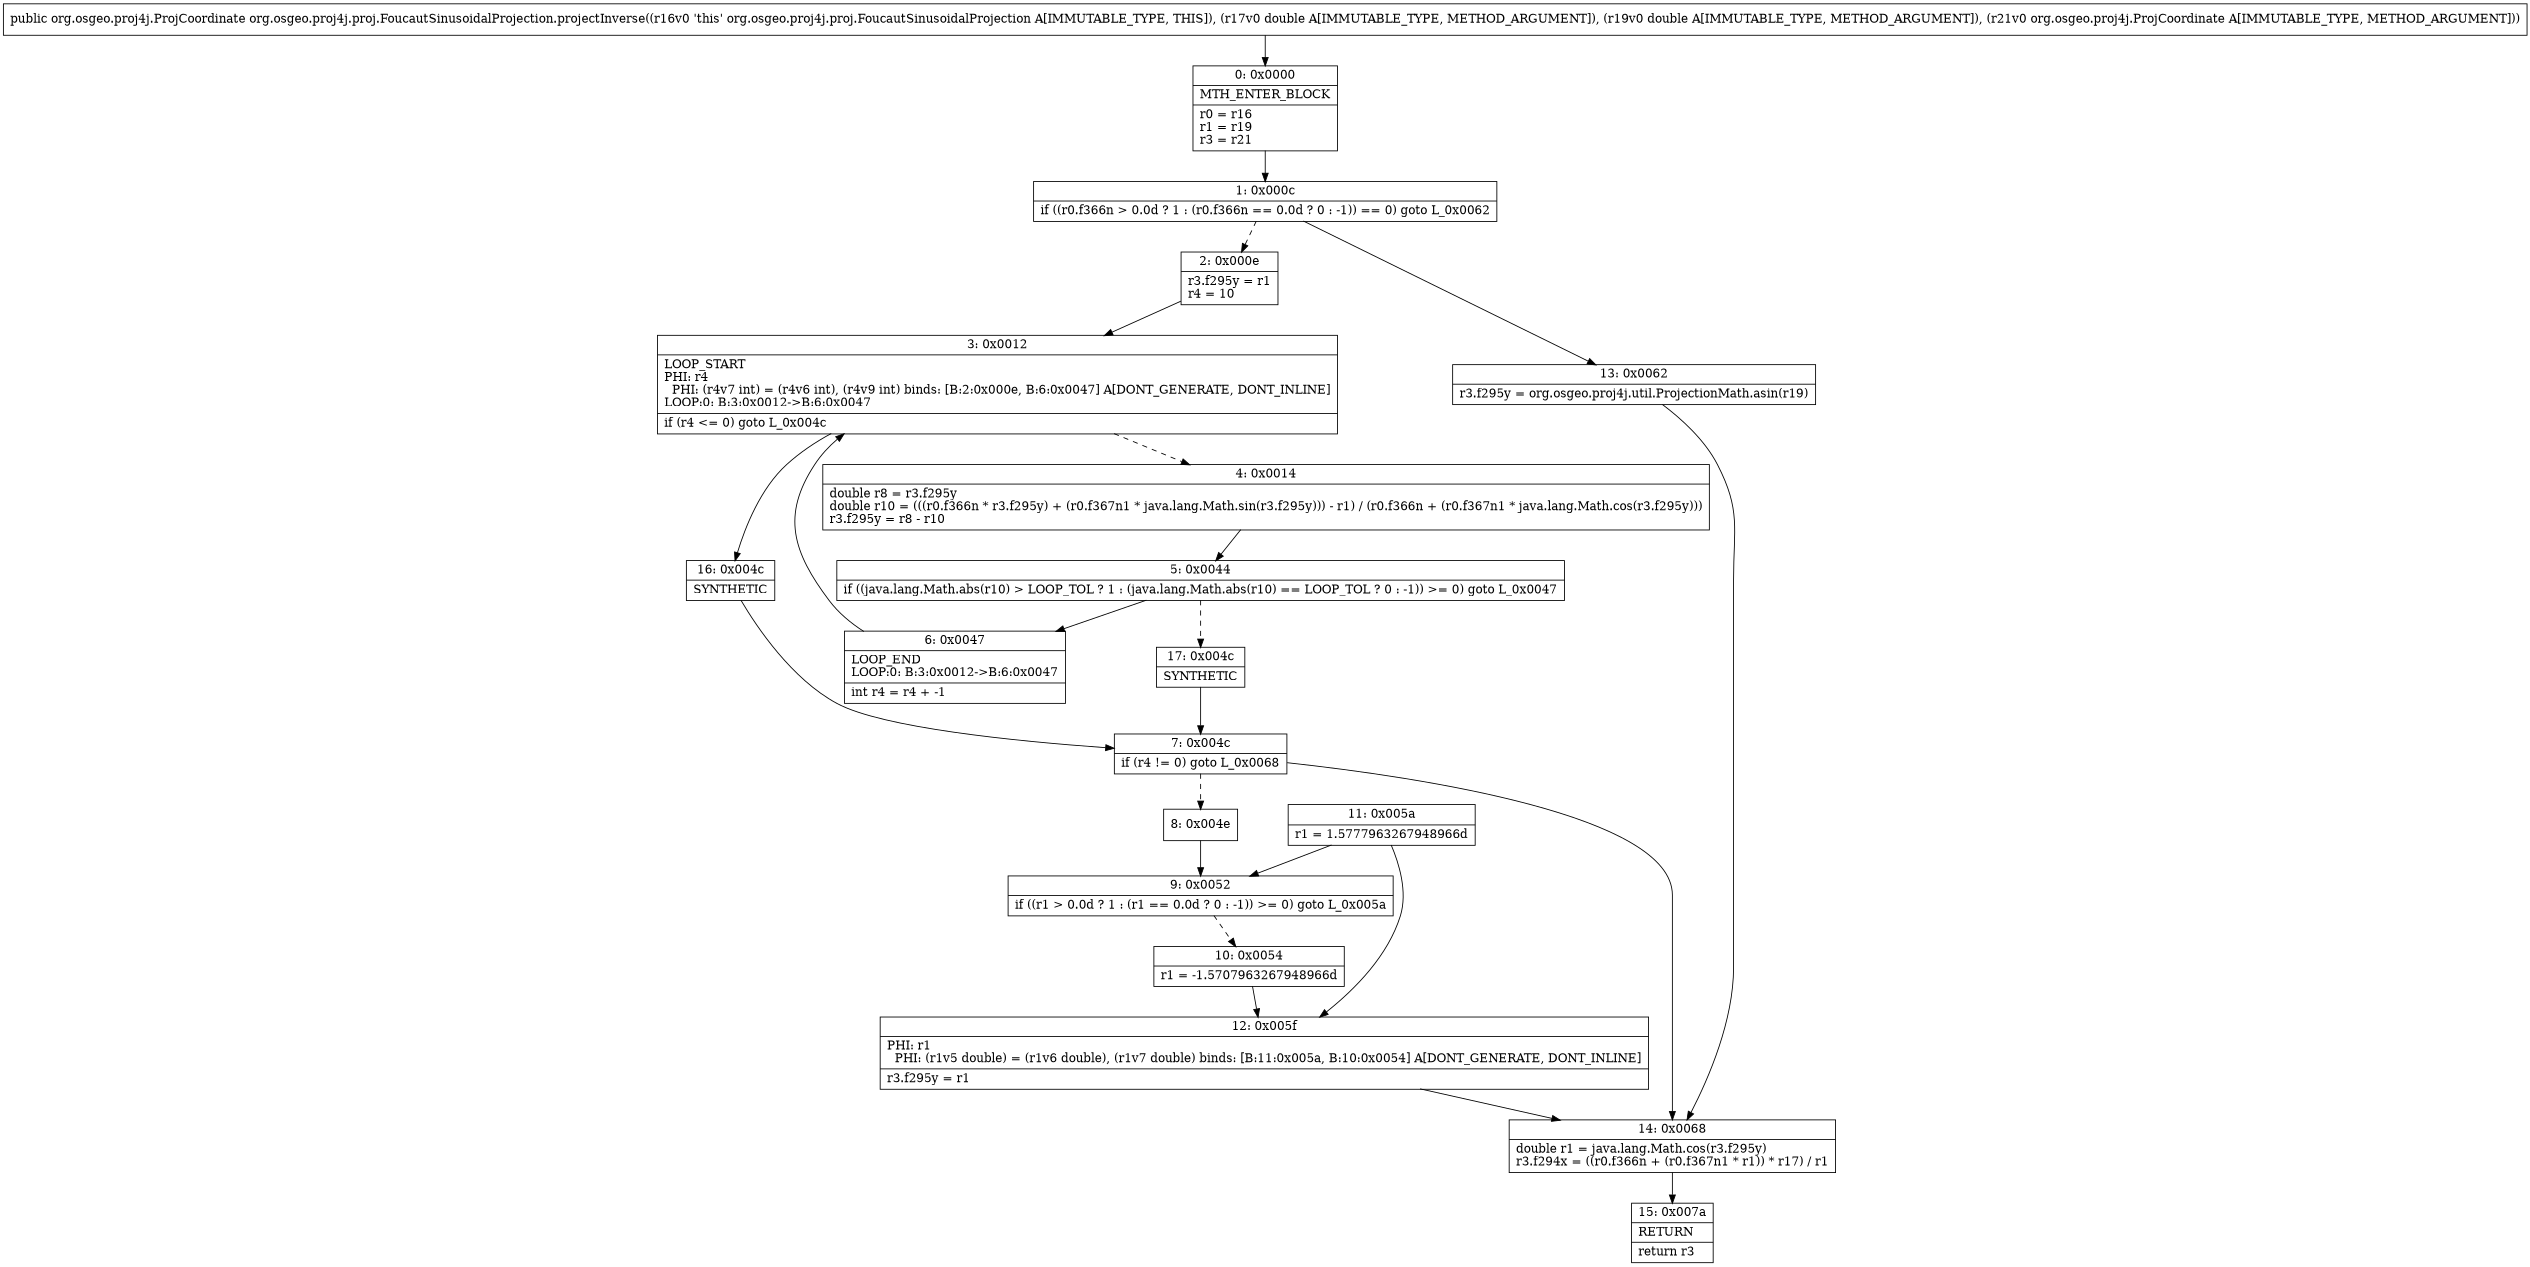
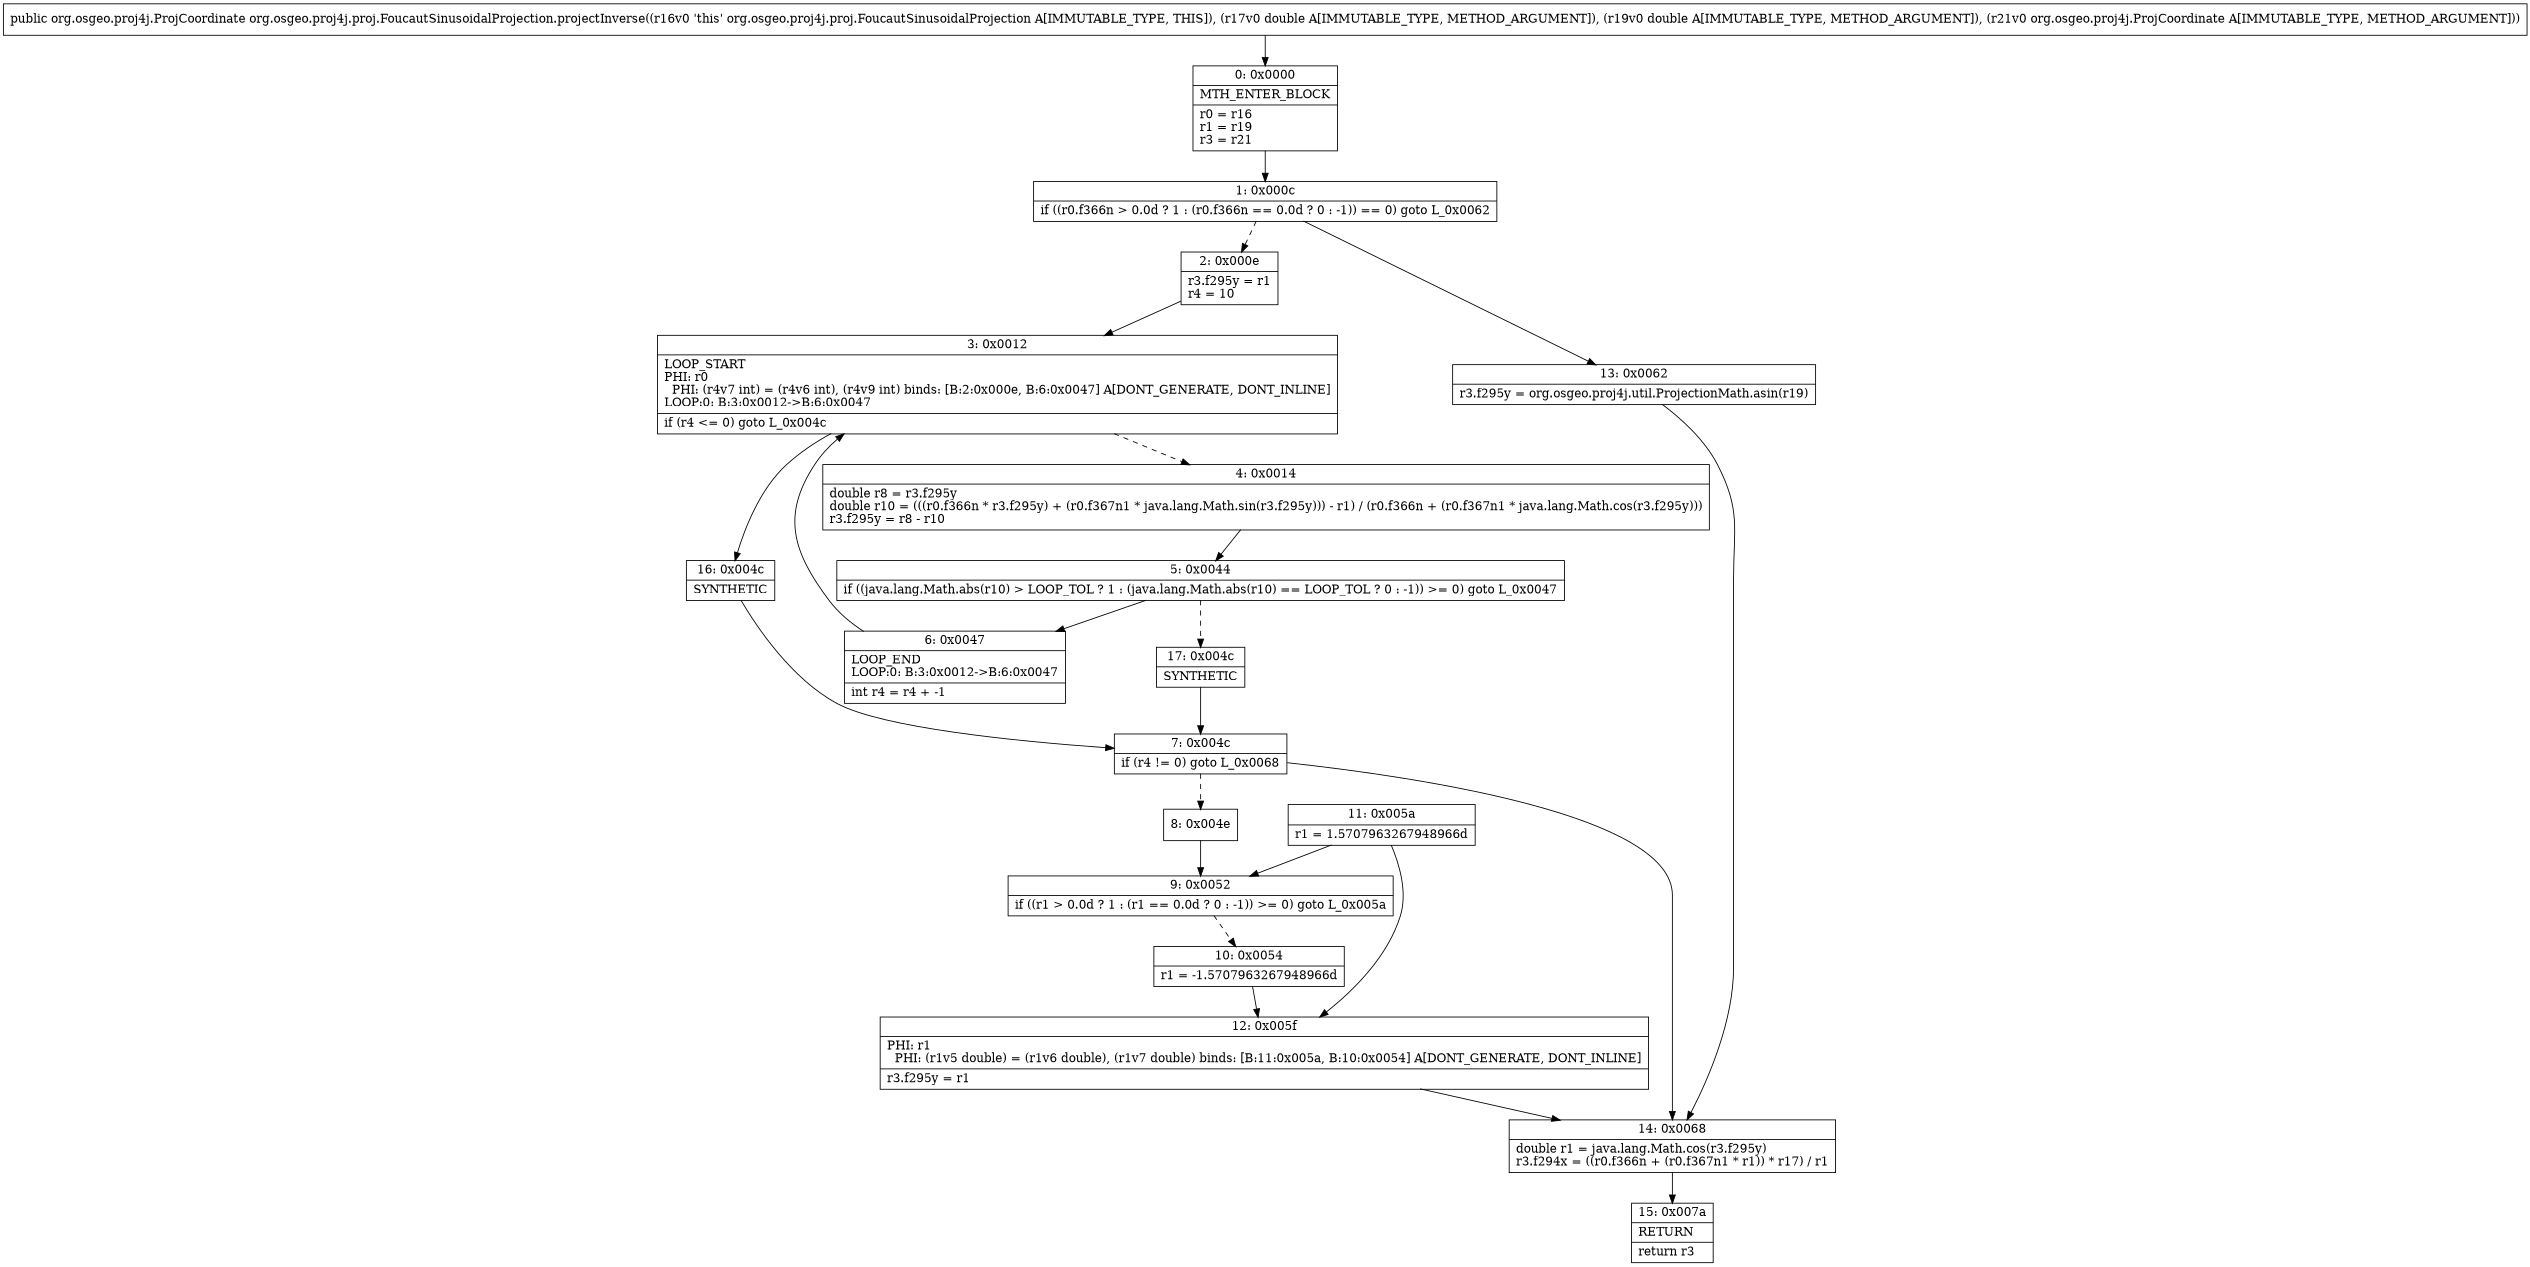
(689, 377) -> (689, 377)
(1382, 835) -> (1382, 835)
